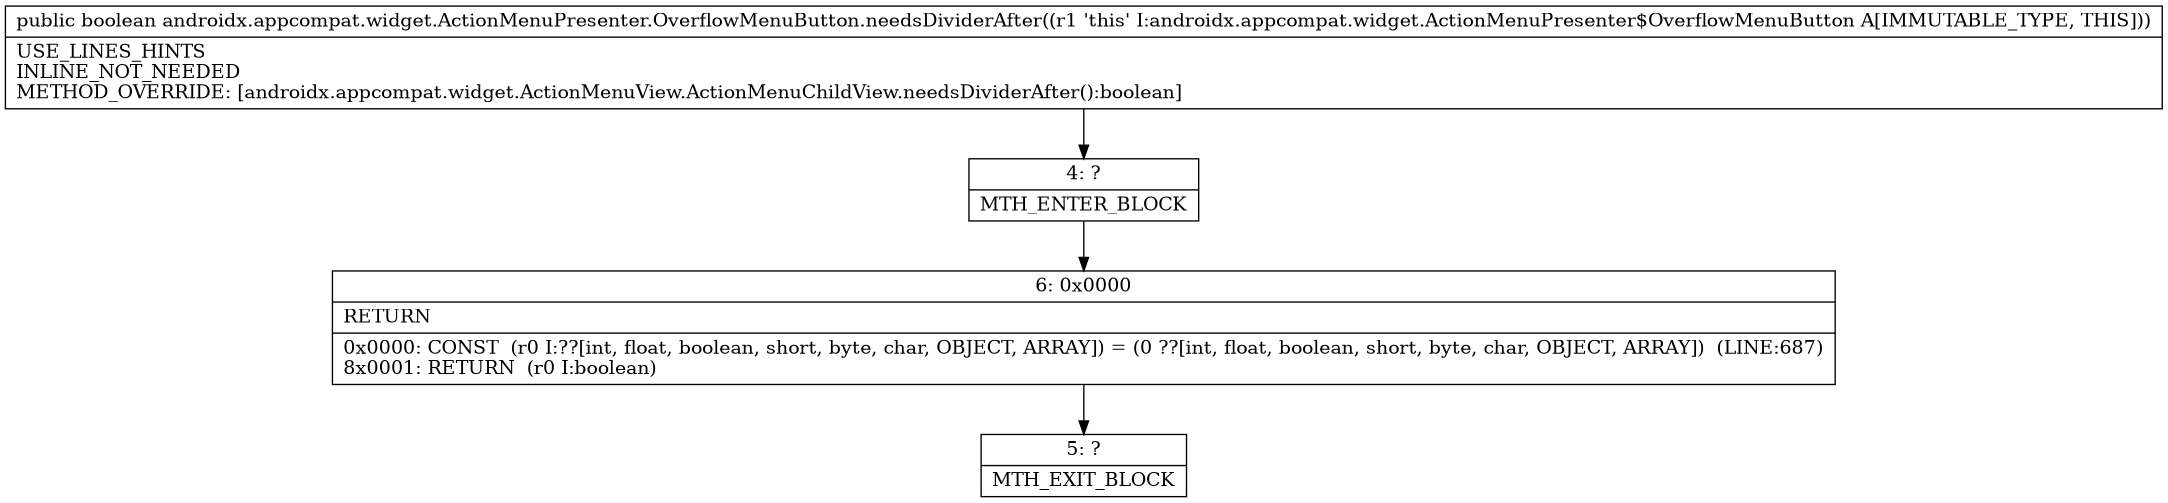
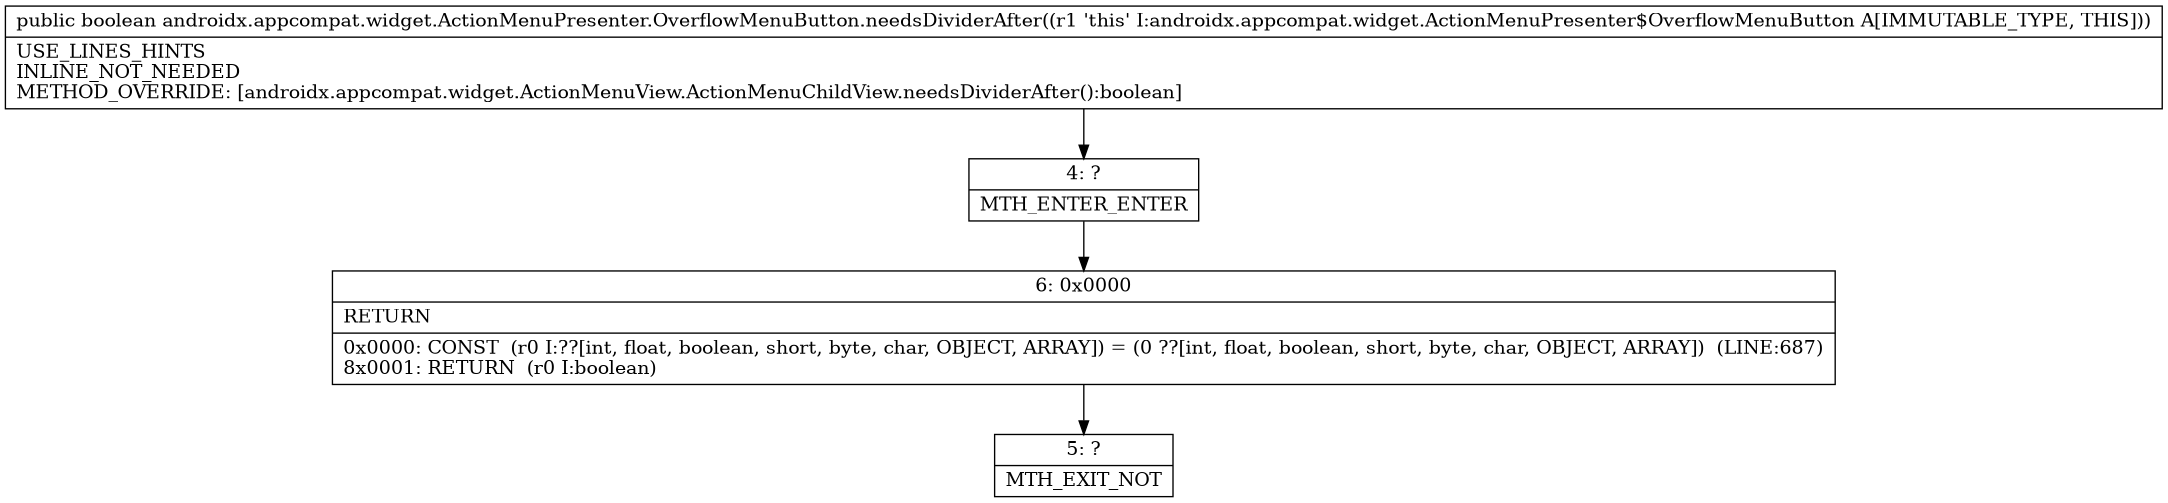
(1084, 205) -> (1084, 205)
(1084, 480) -> (1084, 480)
